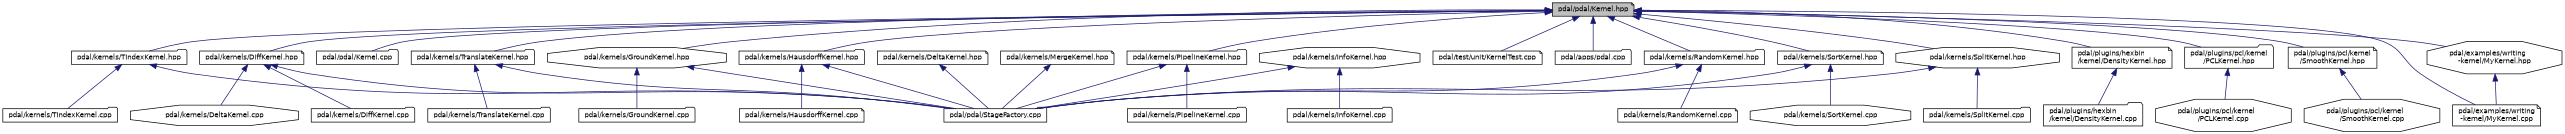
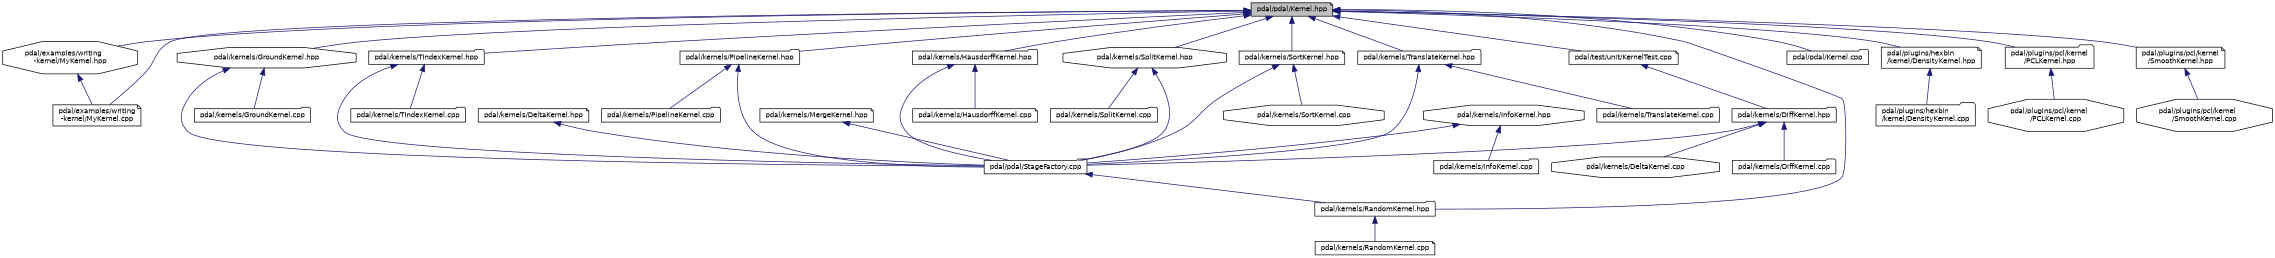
(907, 20) -> (1707, 88)
(252, 58) -> (1784, 115)
(1593, 58) -> none
(1357, 91) -> (1209, 189)
